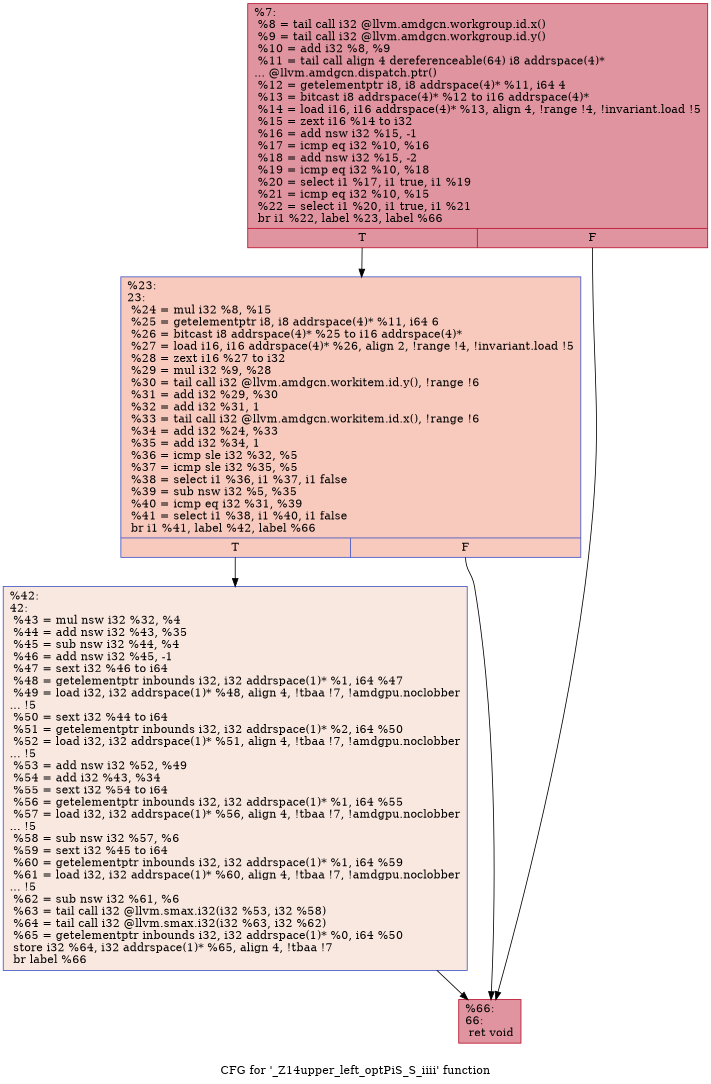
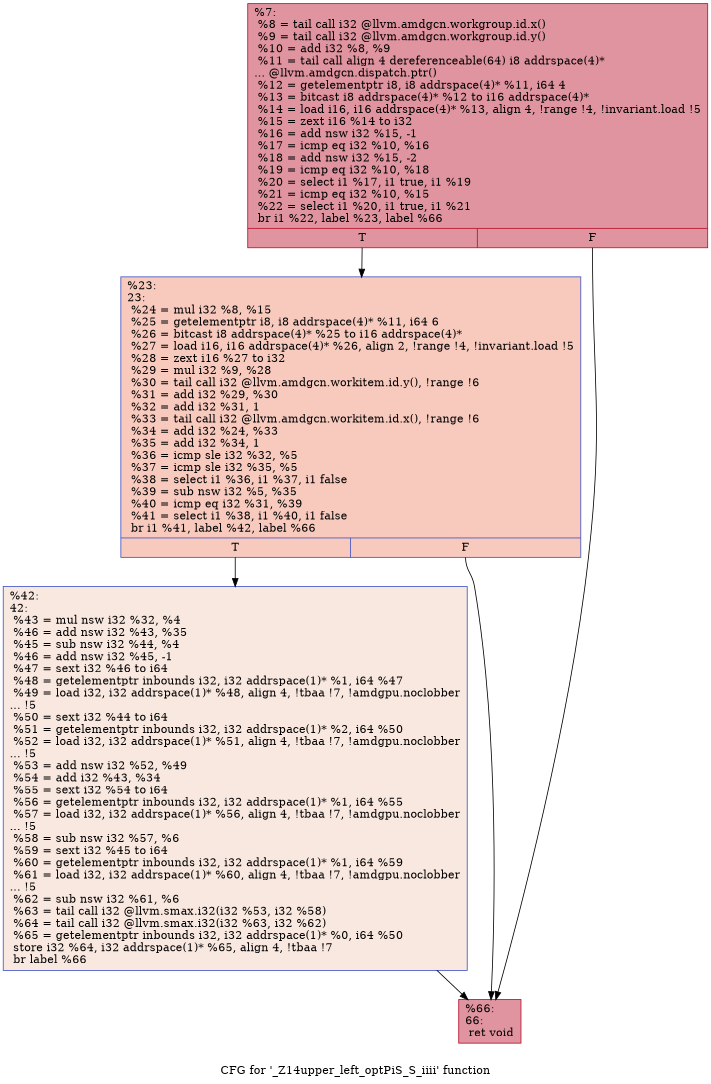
(99, 633) -> (99, 633)
